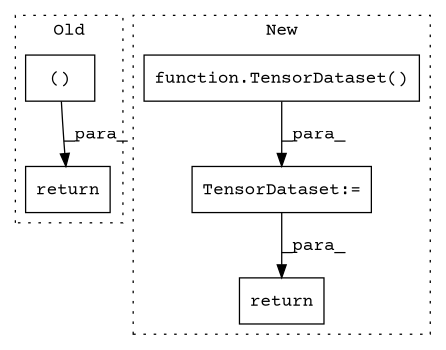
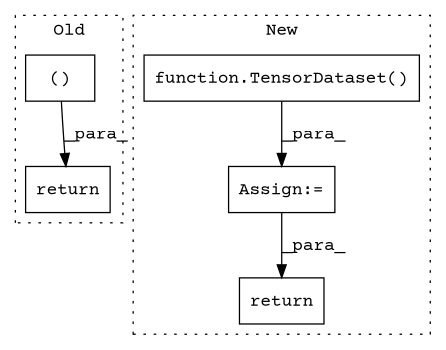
(282, 190) -> (282, 190)
